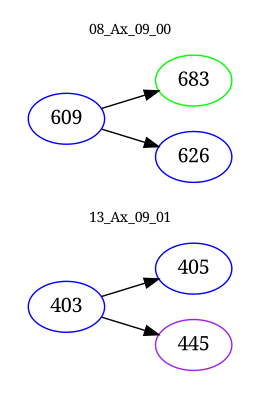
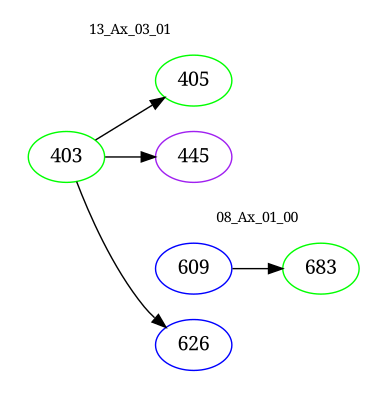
(130, 30) -> (257, 218)
(123, 136) -> (109, 253)
(130, 218) -> (130, 30)
(194, 269) -> (194, 81)
(66, 307) -> (66, 157)
